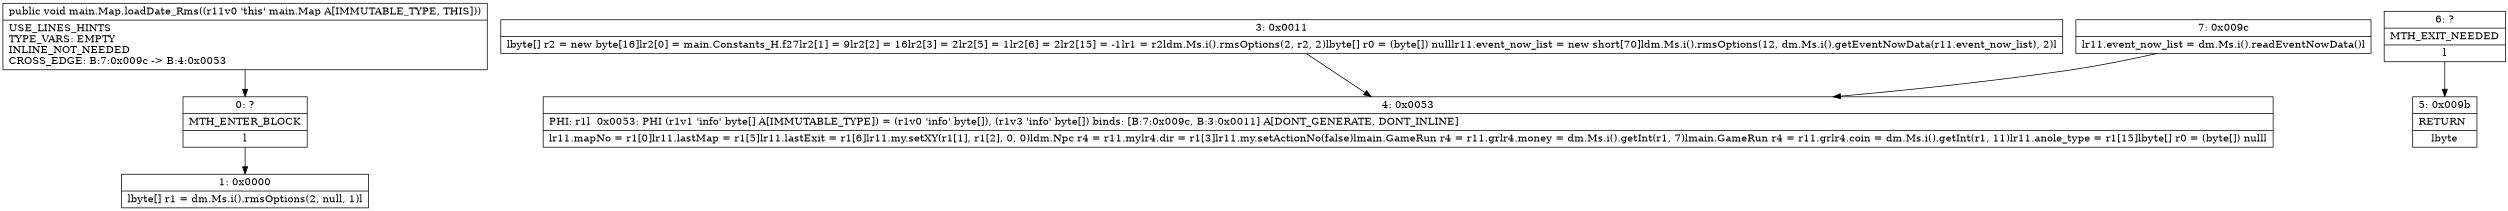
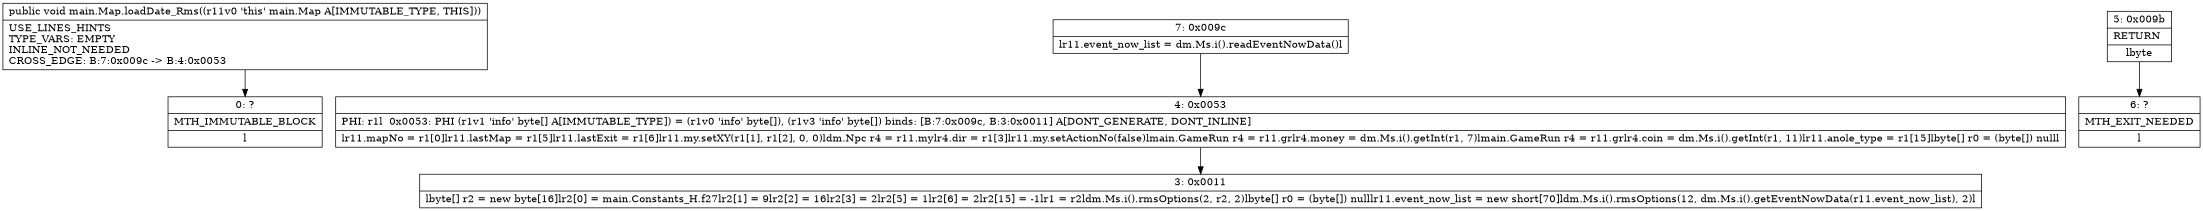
(1336, 73) -> (1201, 157)
(2445, 75) -> (2139, 75)
(245, 122) -> (245, 122)
(245, 191) -> none
